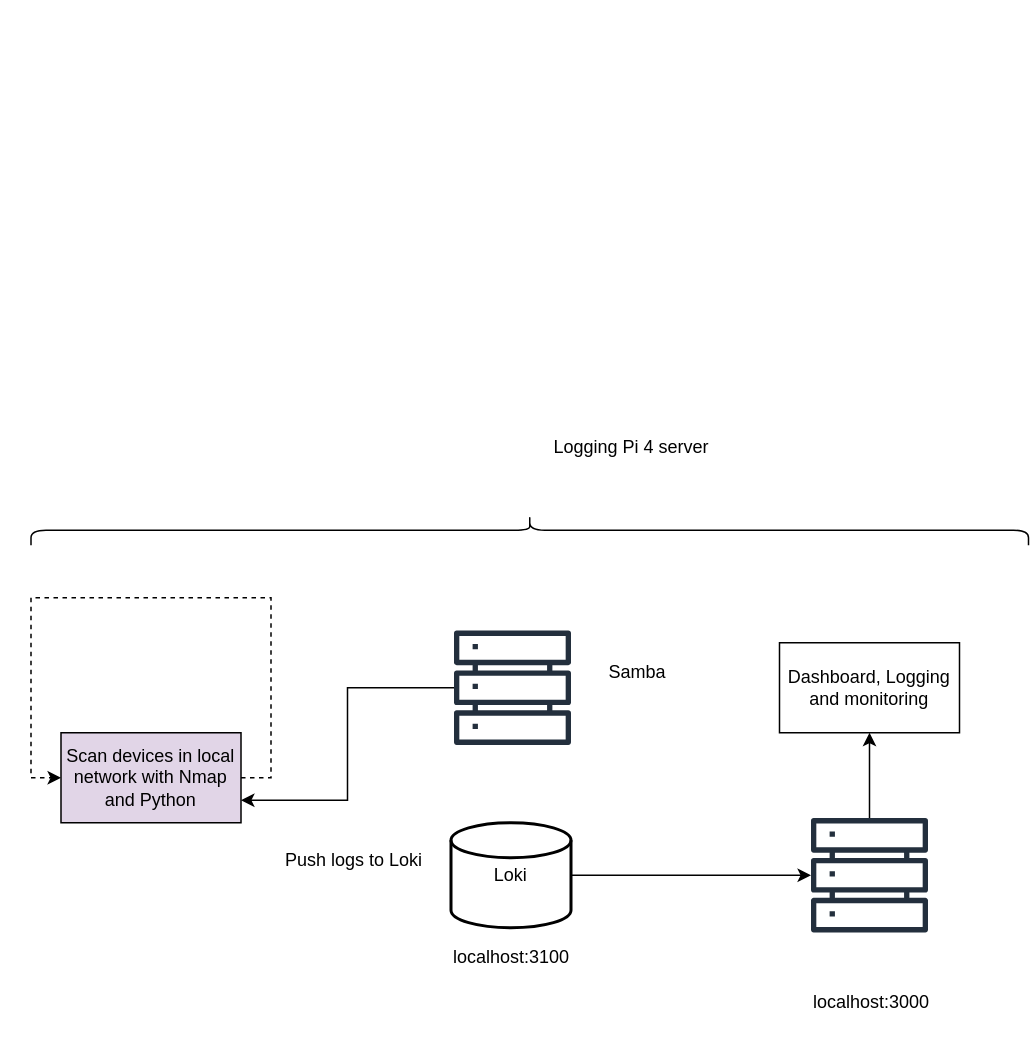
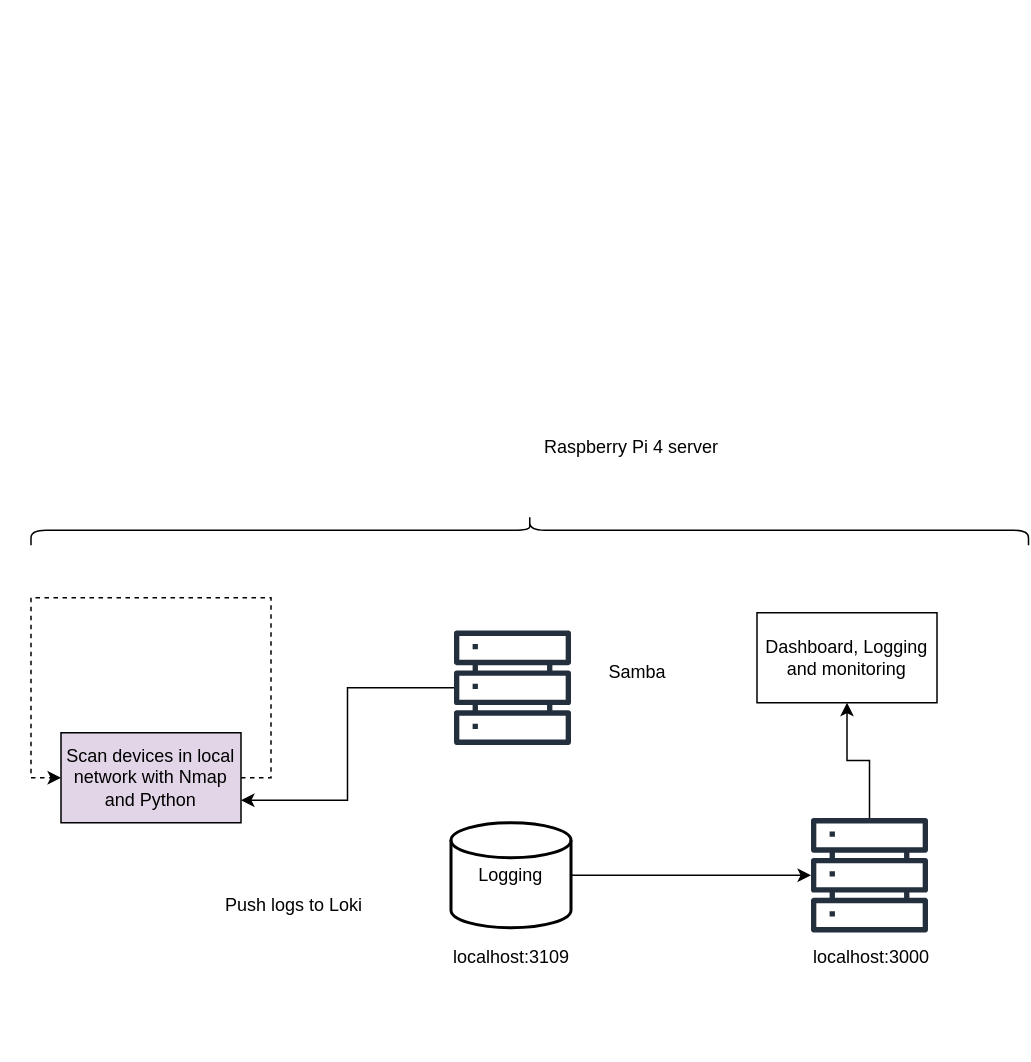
(632, 448) -> (632, 448)
(869, 688) -> (847, 658)
(353, 860) -> (293, 905)
(511, 875) -> (511, 875)
(512, 958) -> (512, 958)
(871, 1003) -> (871, 958)
